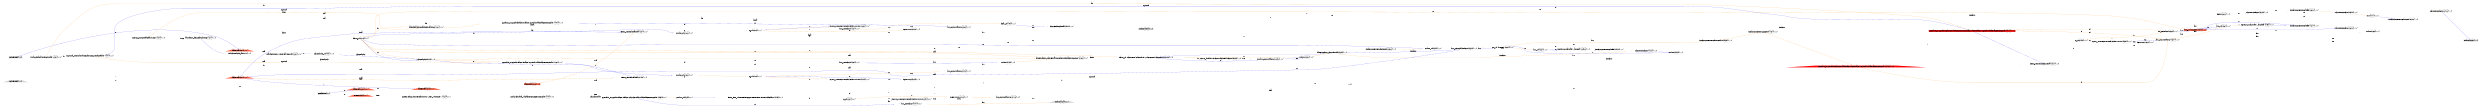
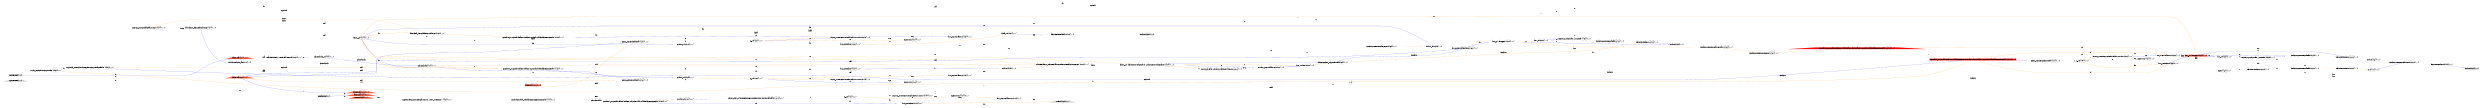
(393, 89) -> (341, 94)
